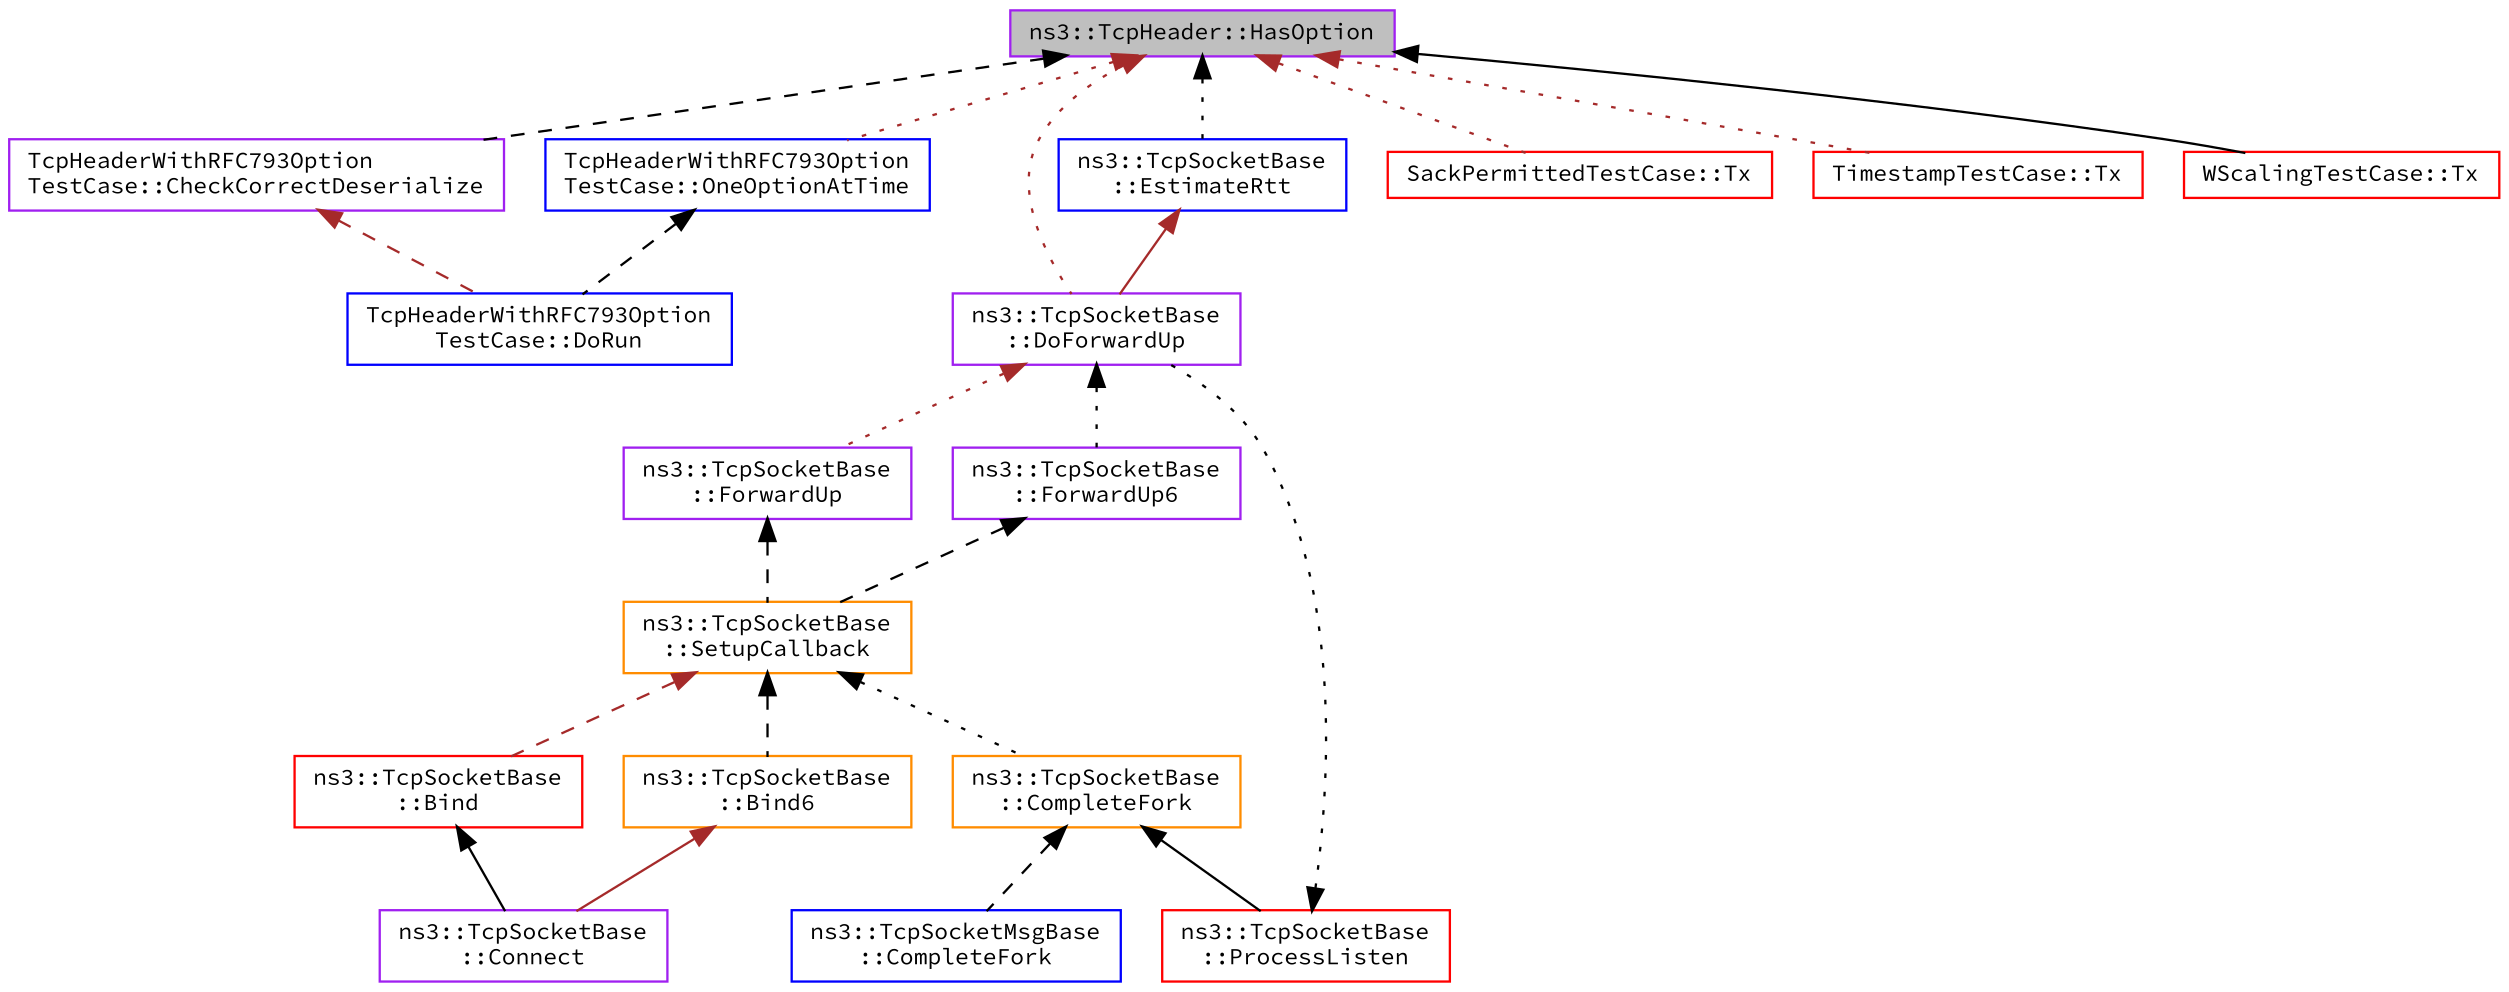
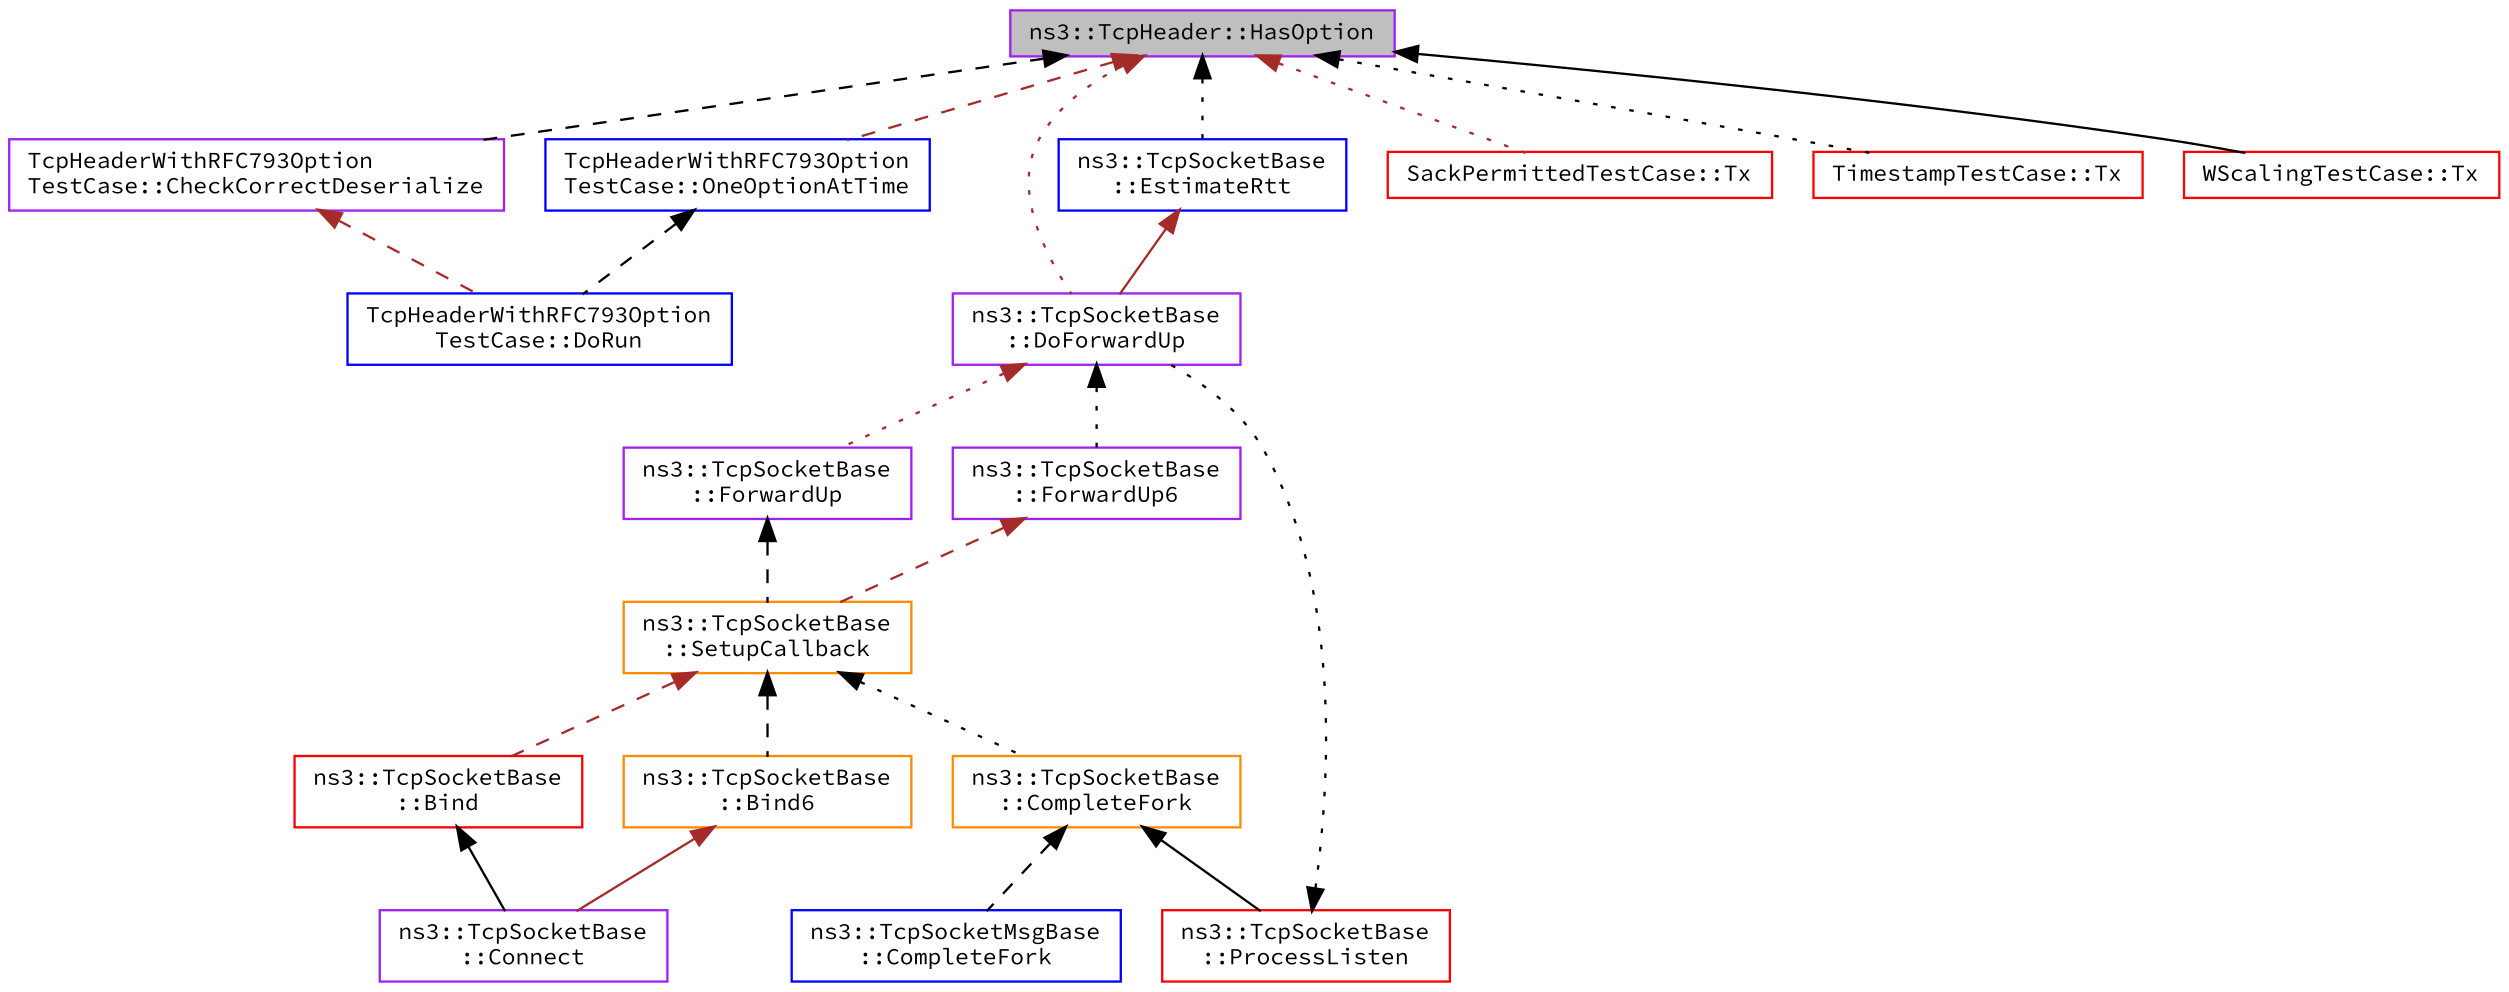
(980, 101) -> (980, 101)
(1605, 106) -> (1605, 106)
(921, 565) -> (921, 565)
